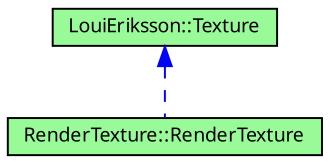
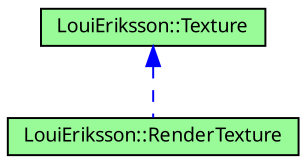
(165, 137) -> (153, 137)
